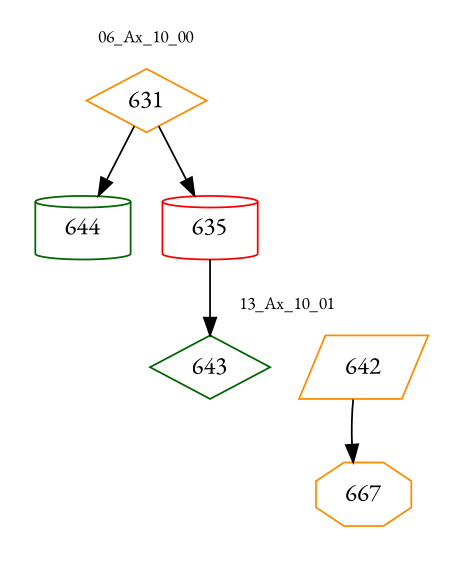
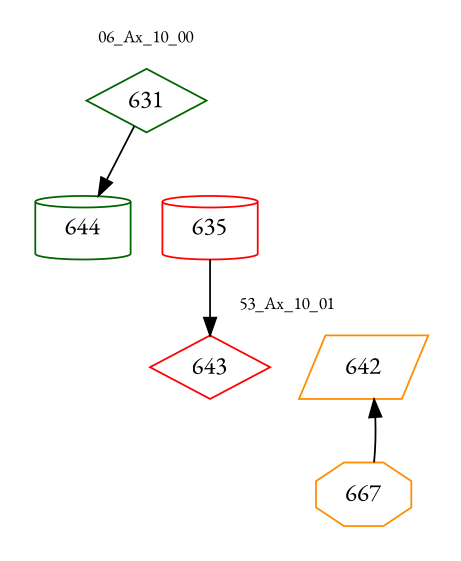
(147, 101) -> (147, 101)
(173, 153) -> none
(288, 305) -> (288, 305)
(210, 367) -> (210, 367)
(352, 422) -> (375, 440)
